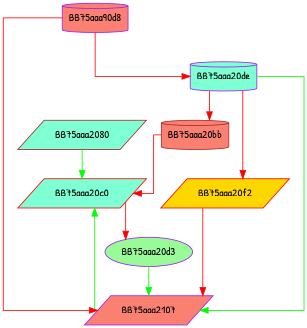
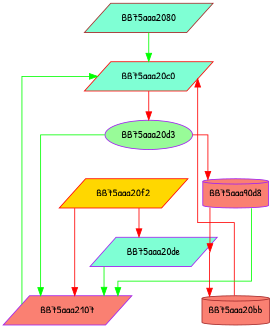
(224, 76) -> (154, 252)
(243, 131) -> (139, 218)
none -> (208, 146)
(3, 178) -> (218, 281)
